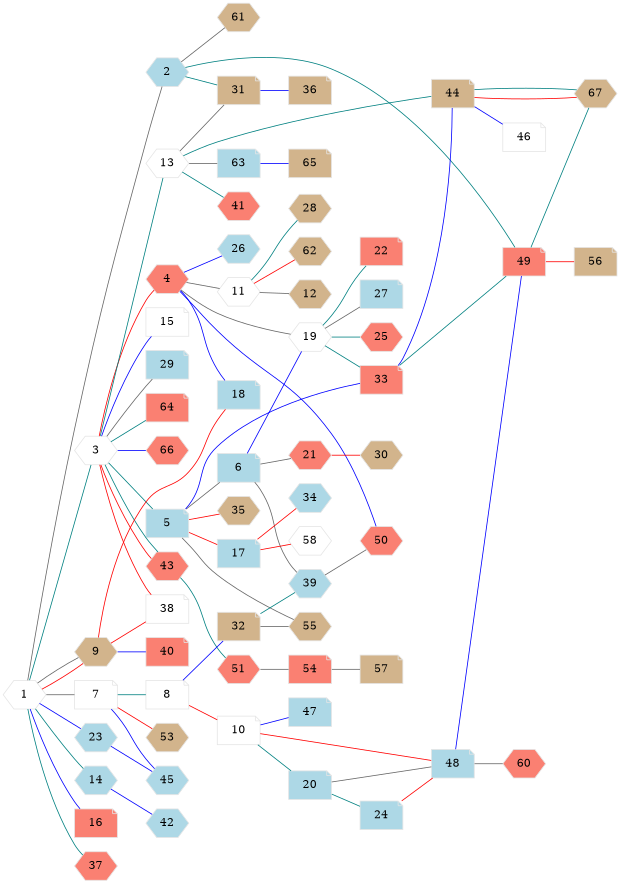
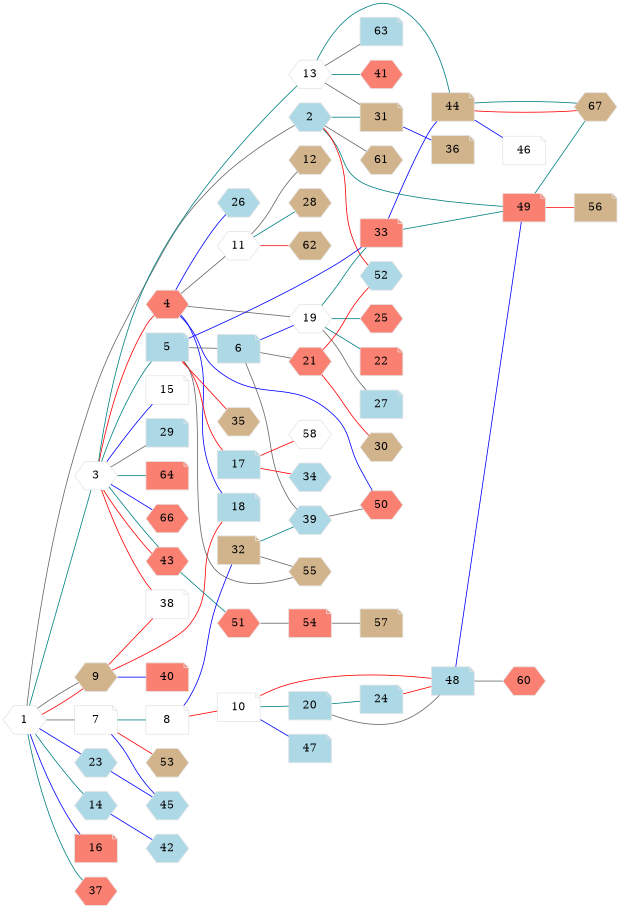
(310, 163) -> none
none -> (381, 276)
